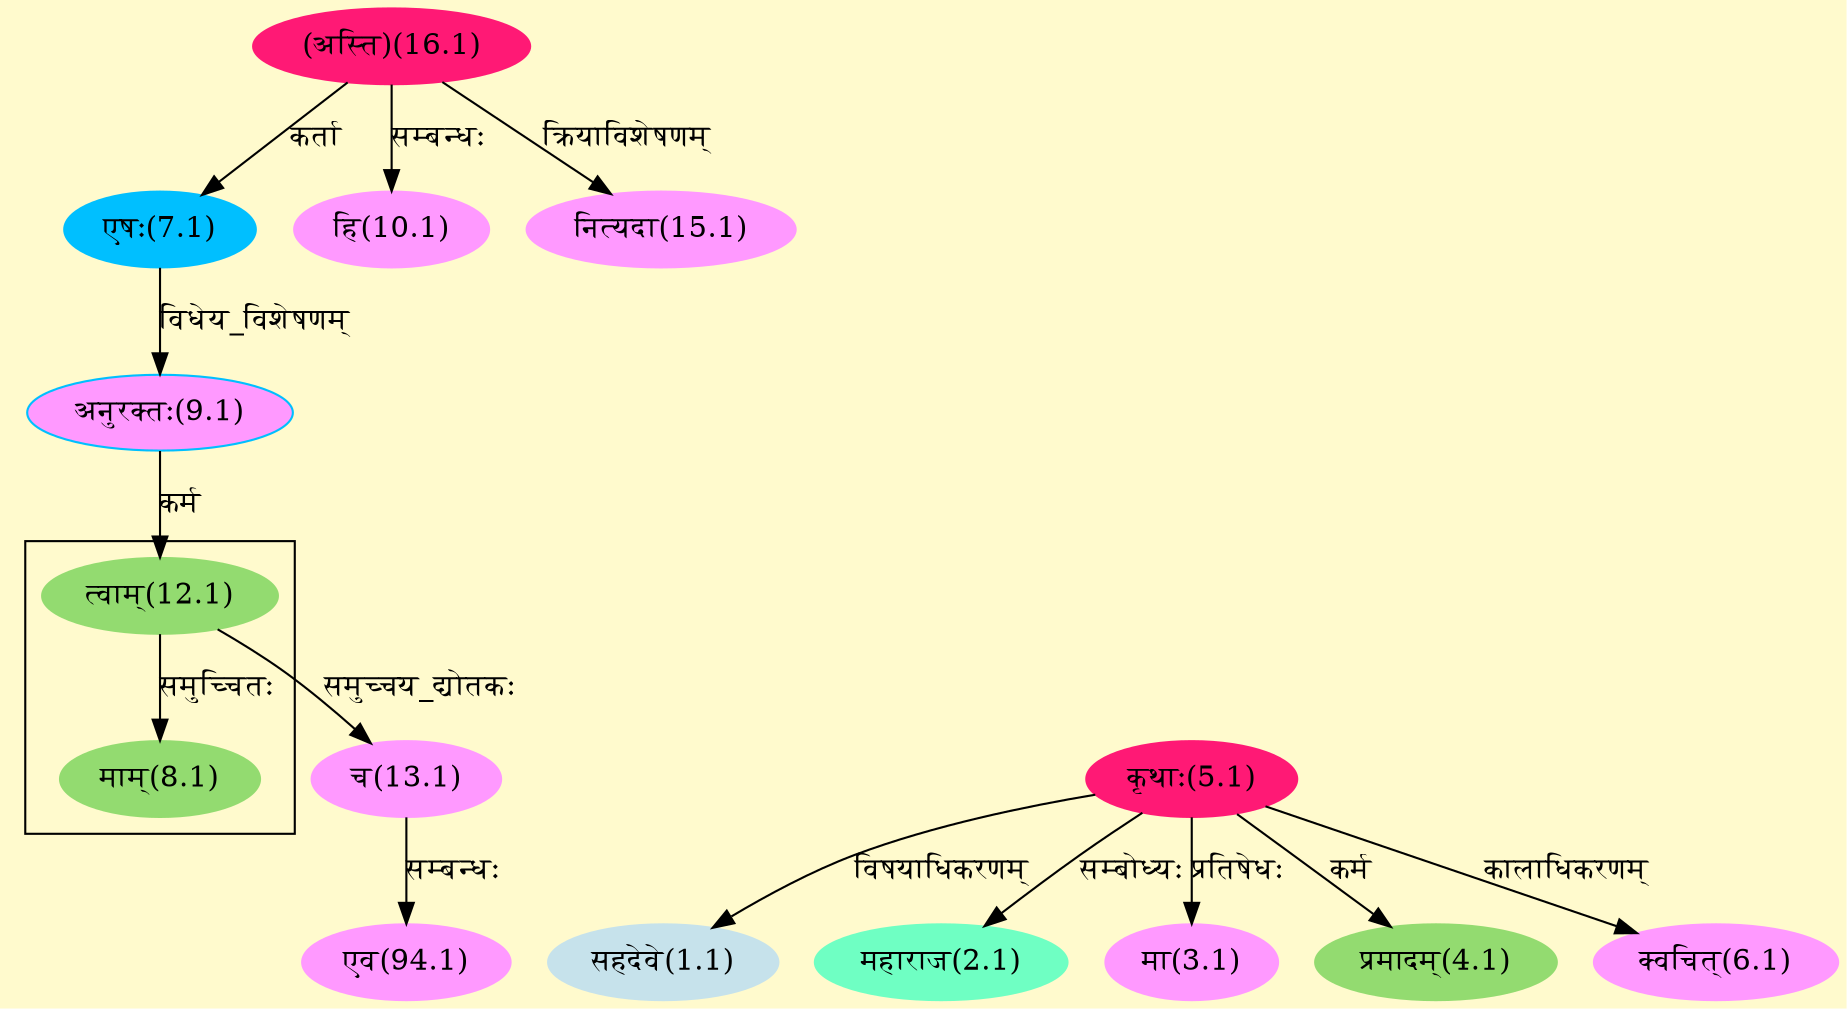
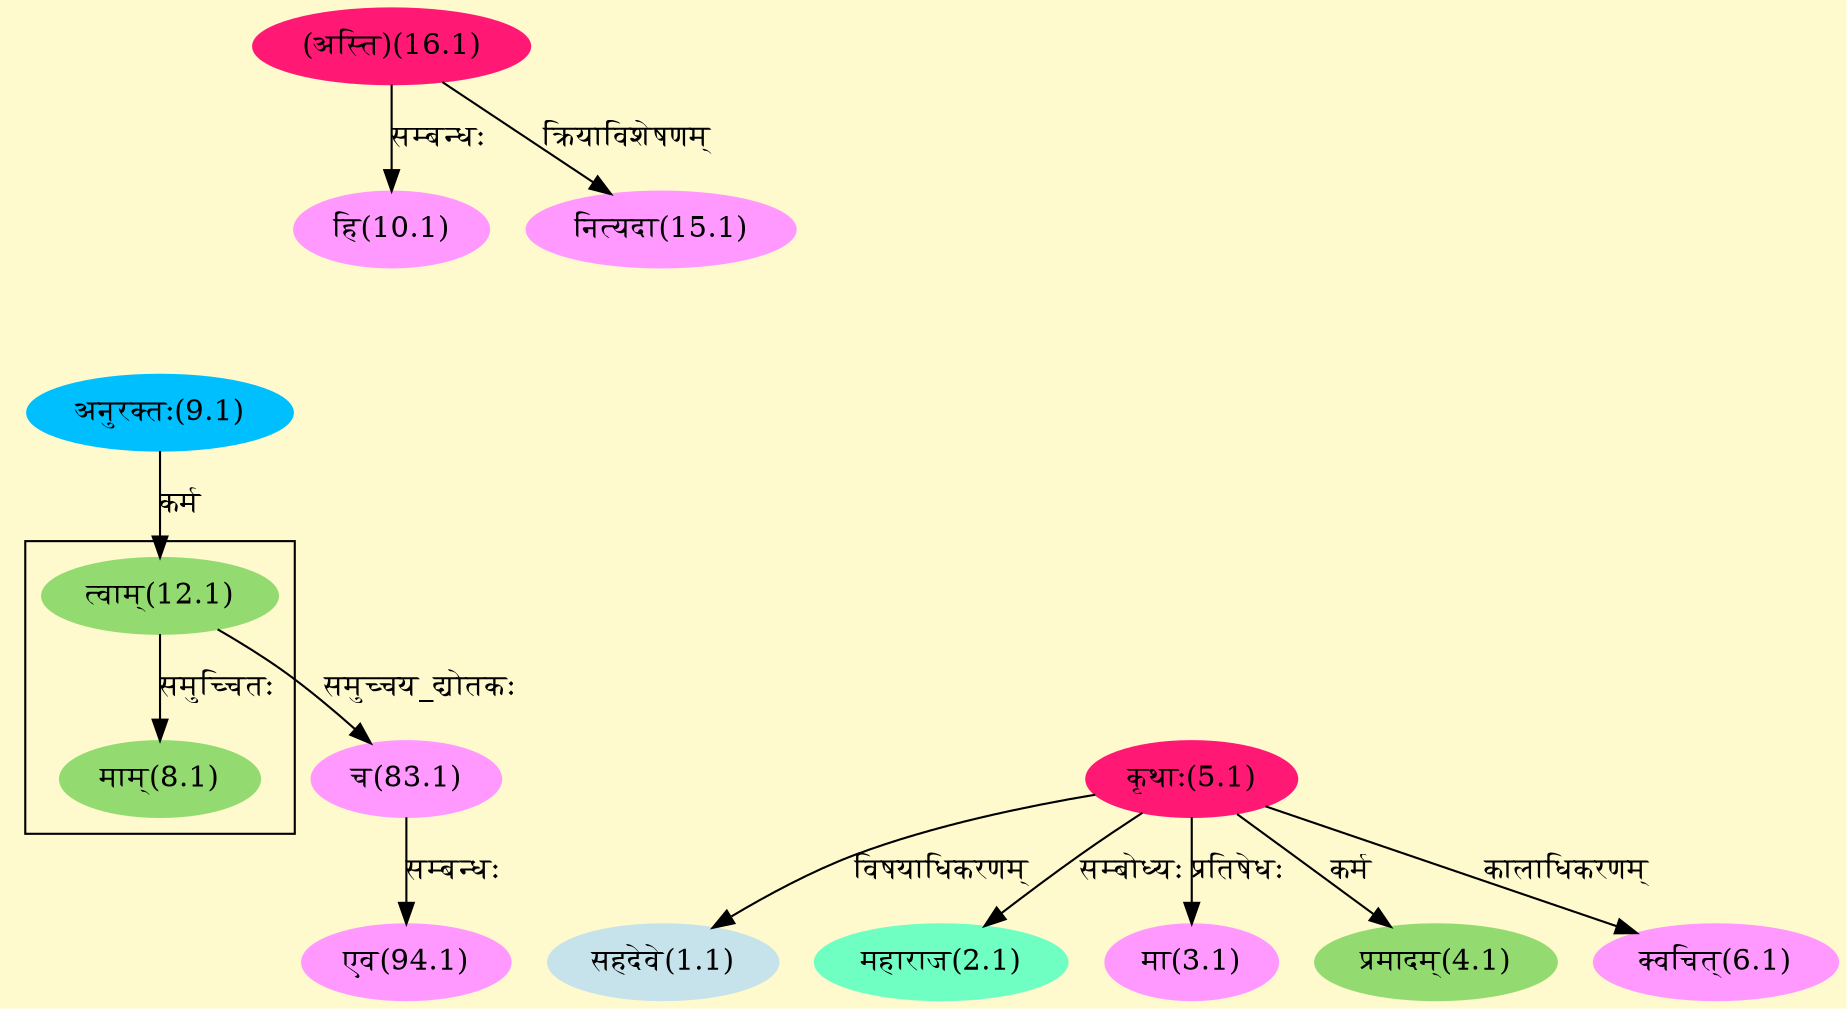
(160, 230) -> none
(160, 413) -> (160, 413)
(406, 779) -> (406, 779)
